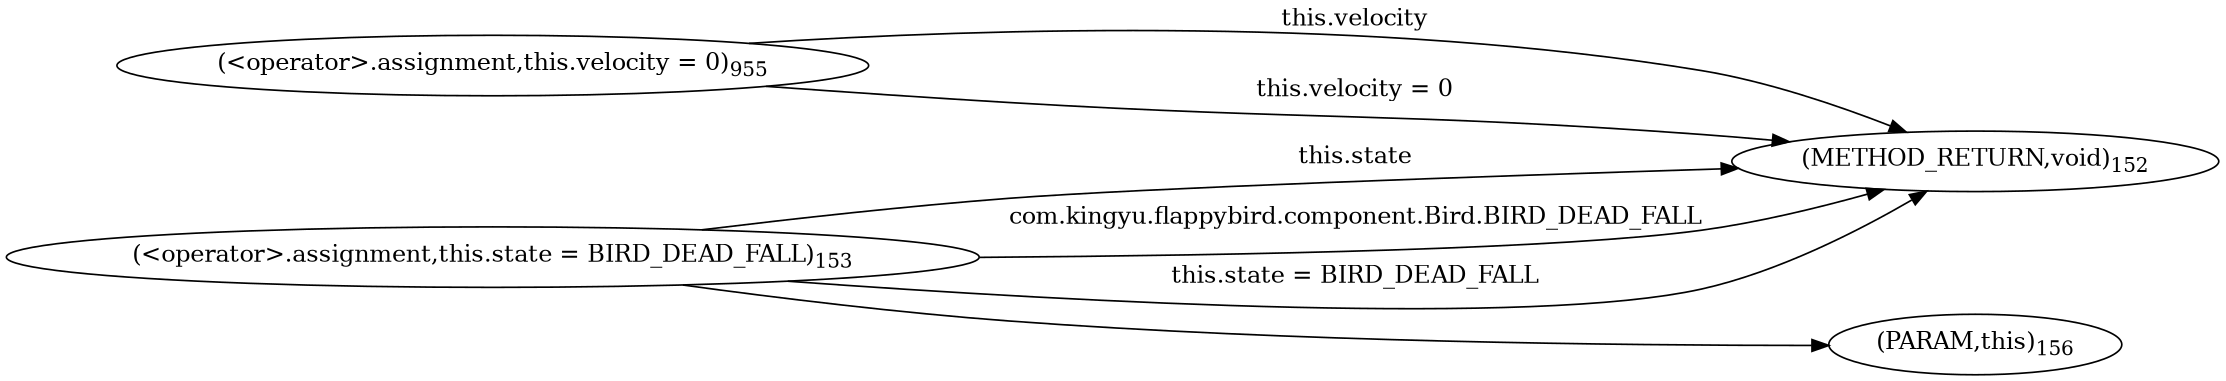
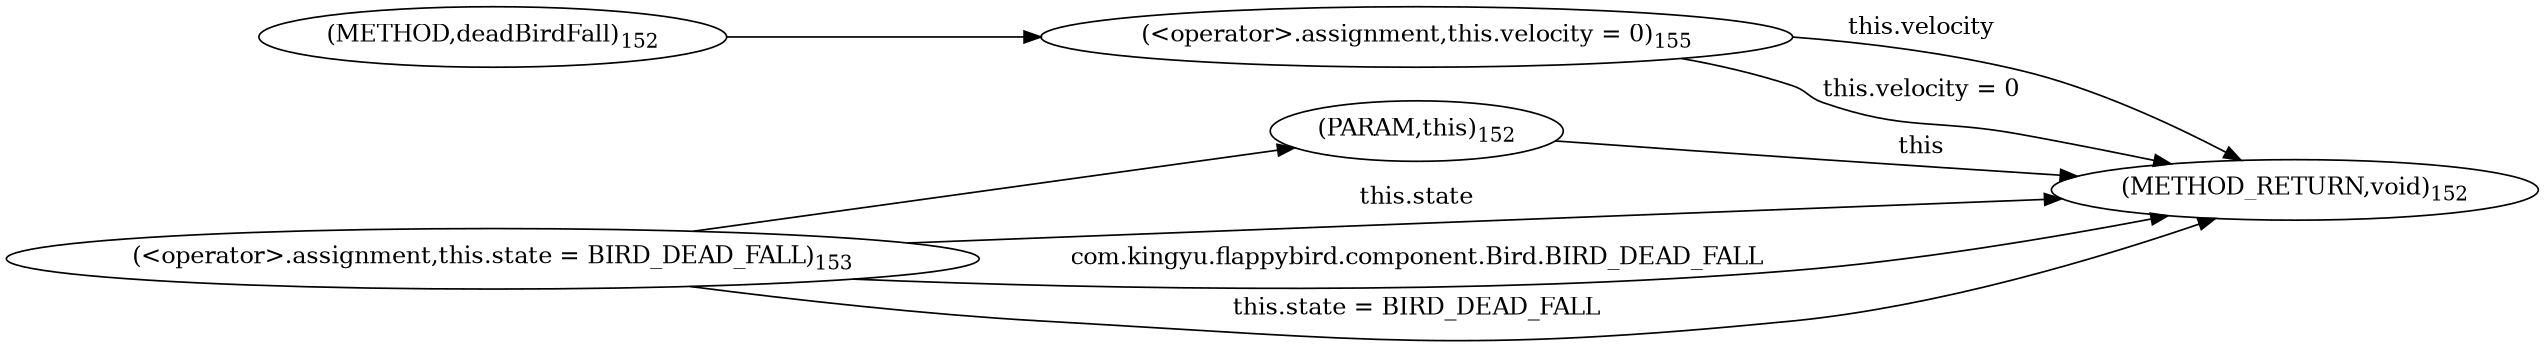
none -> (493, 37)
(749, 63) -> (1673, 34)
none -> (1808, 159)
(2055, 342) -> (1497, 129)
